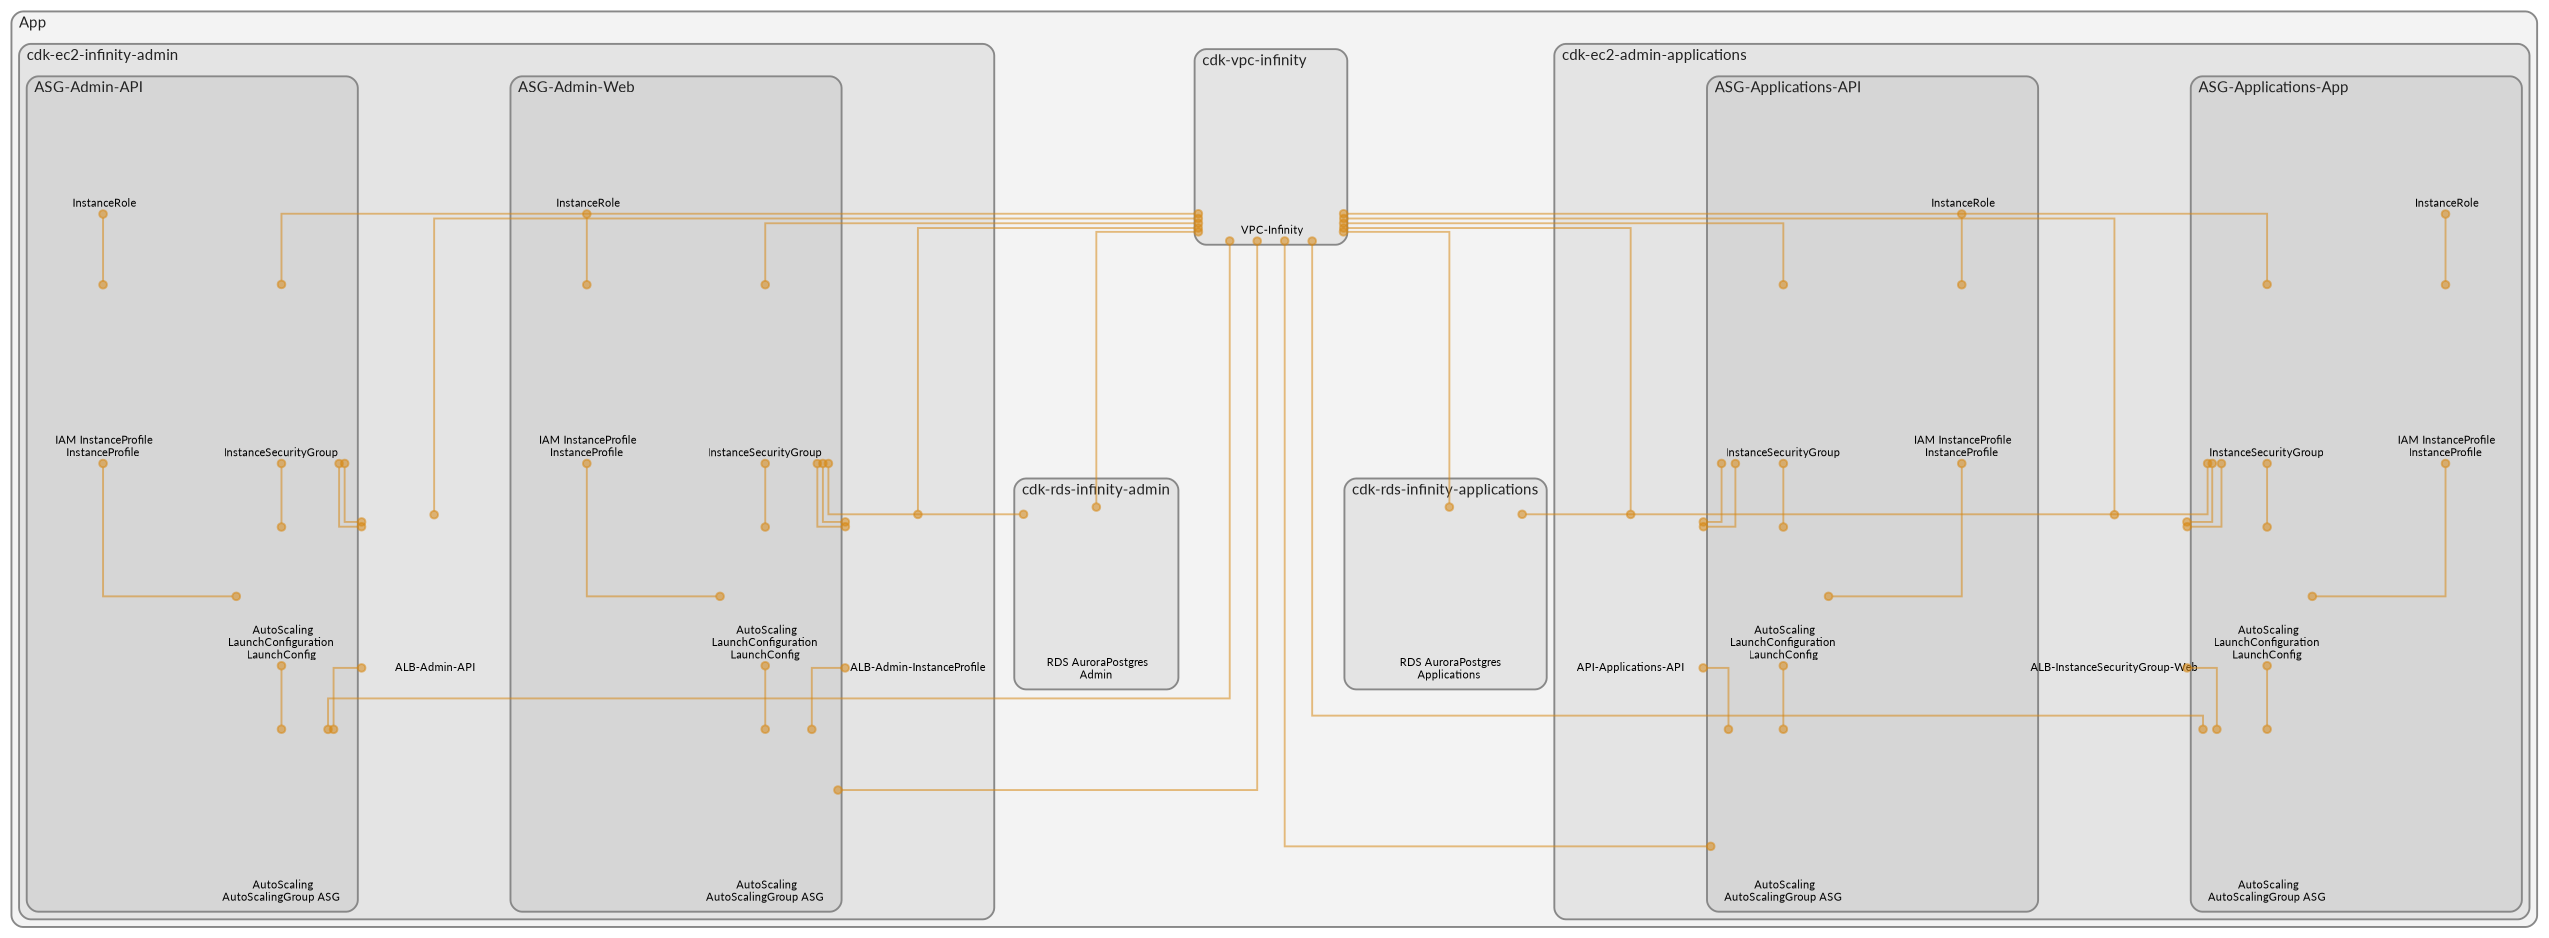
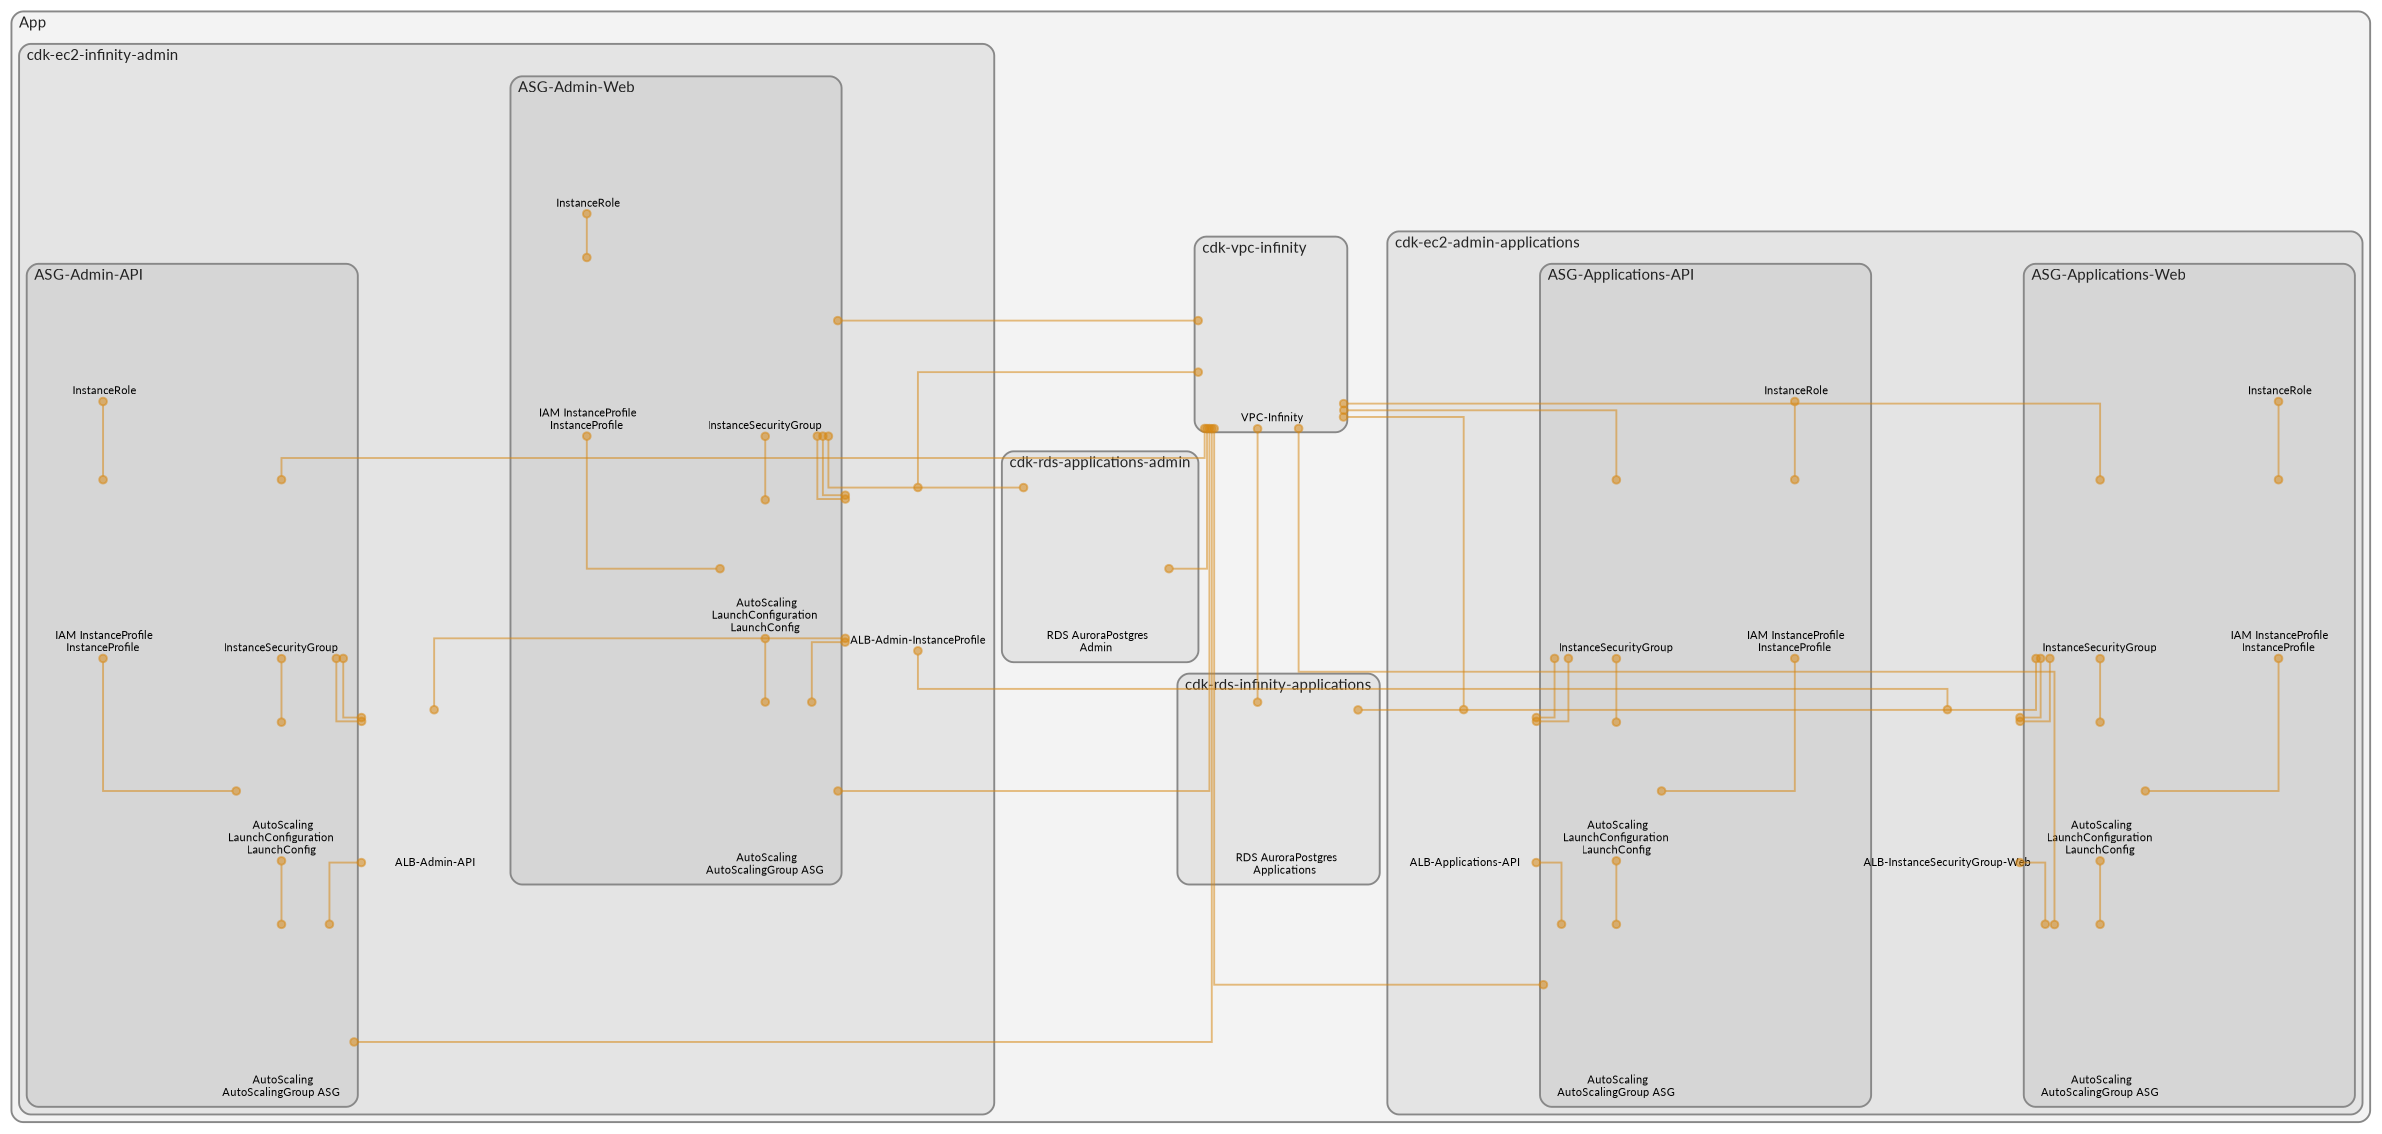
(2274, 89) -> (2109, 276)
(2114, 220) -> (1424, 689)
(434, 221) -> (604, 638)
(1096, 491) -> (1100, 464)
(1631, 596) -> (1464, 791)
